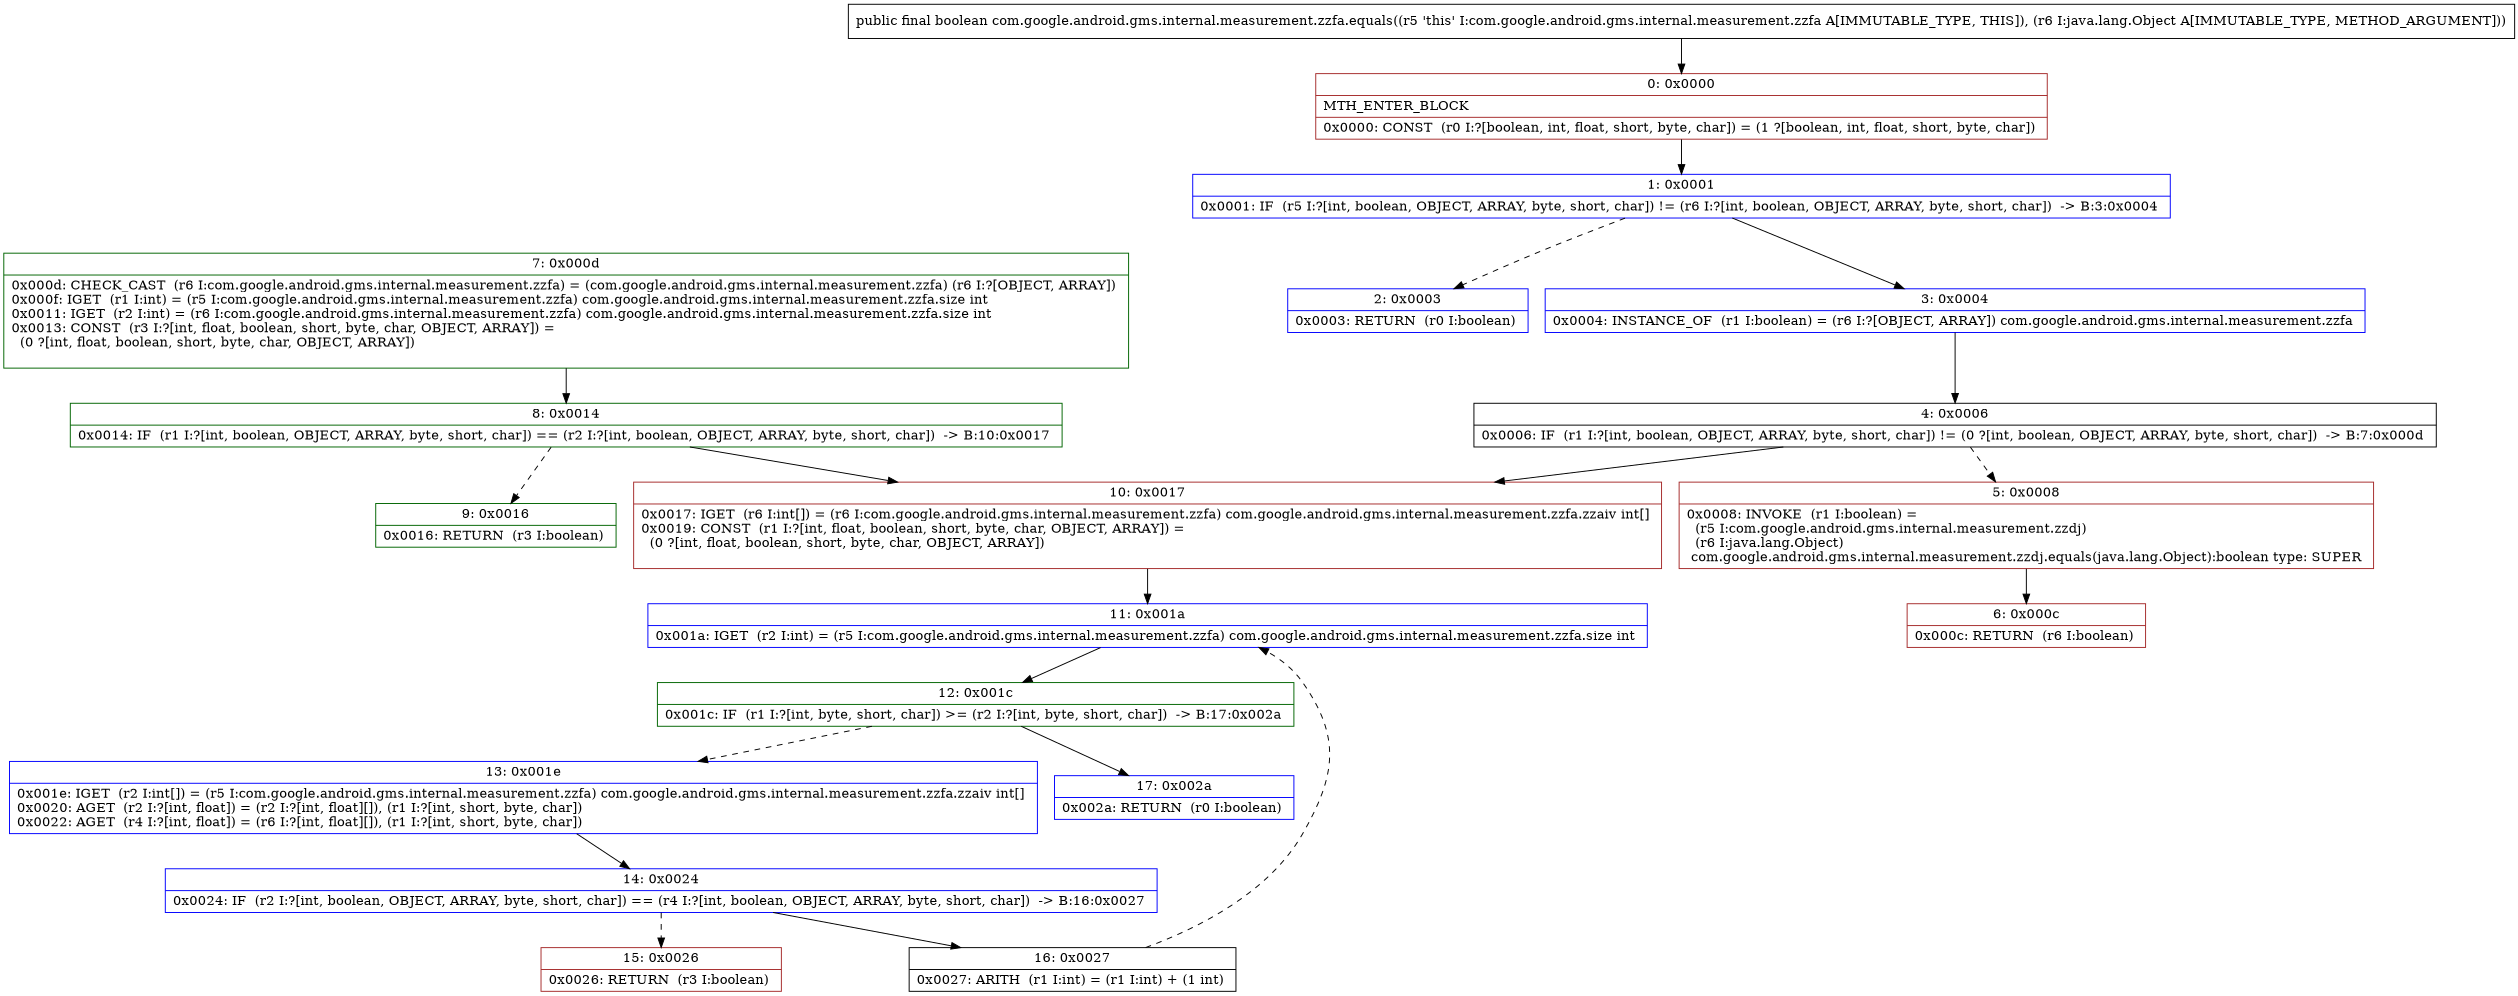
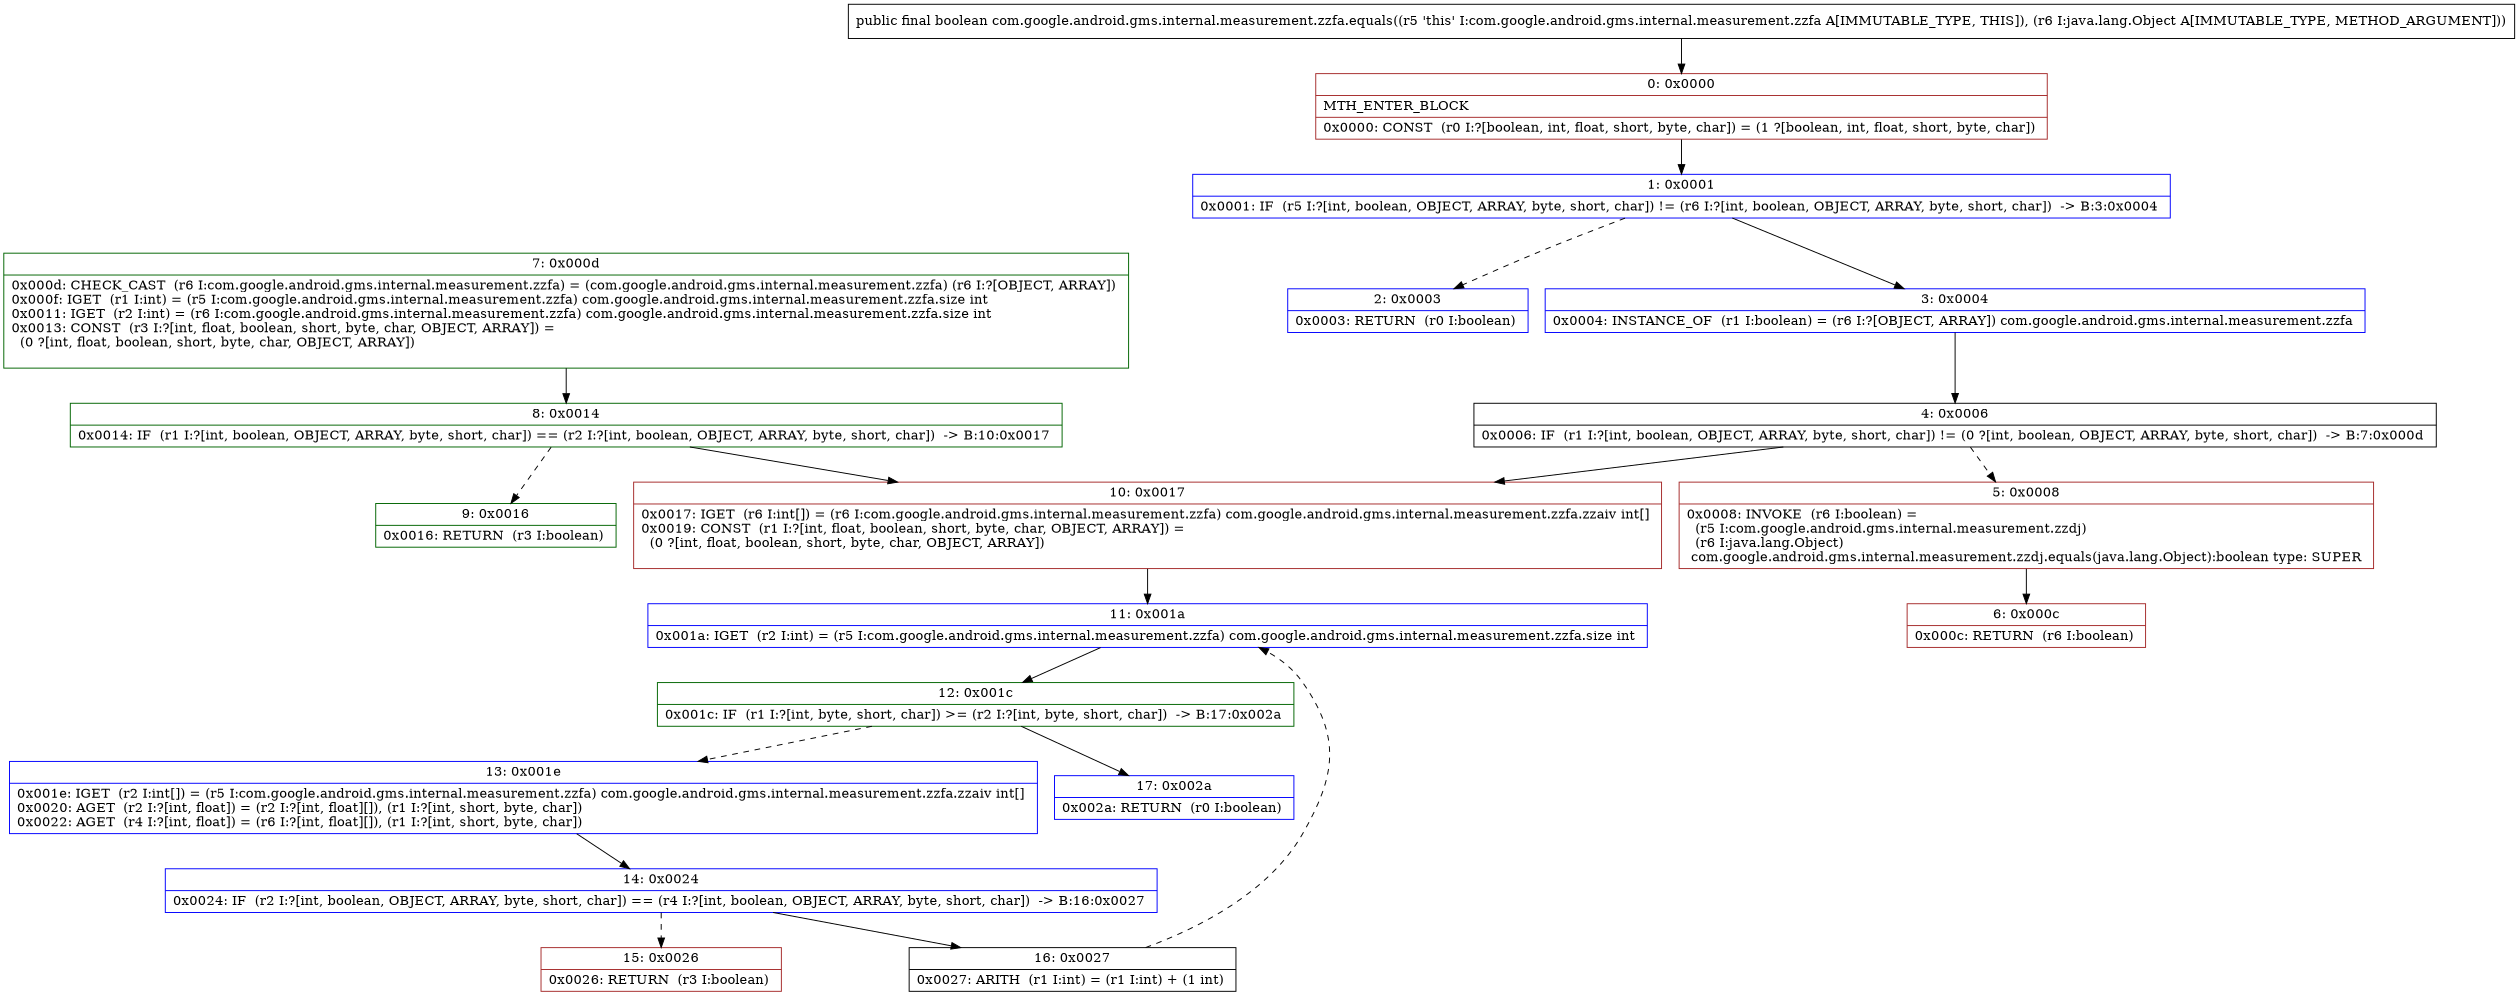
(1805, 514) -> (1805, 514)
